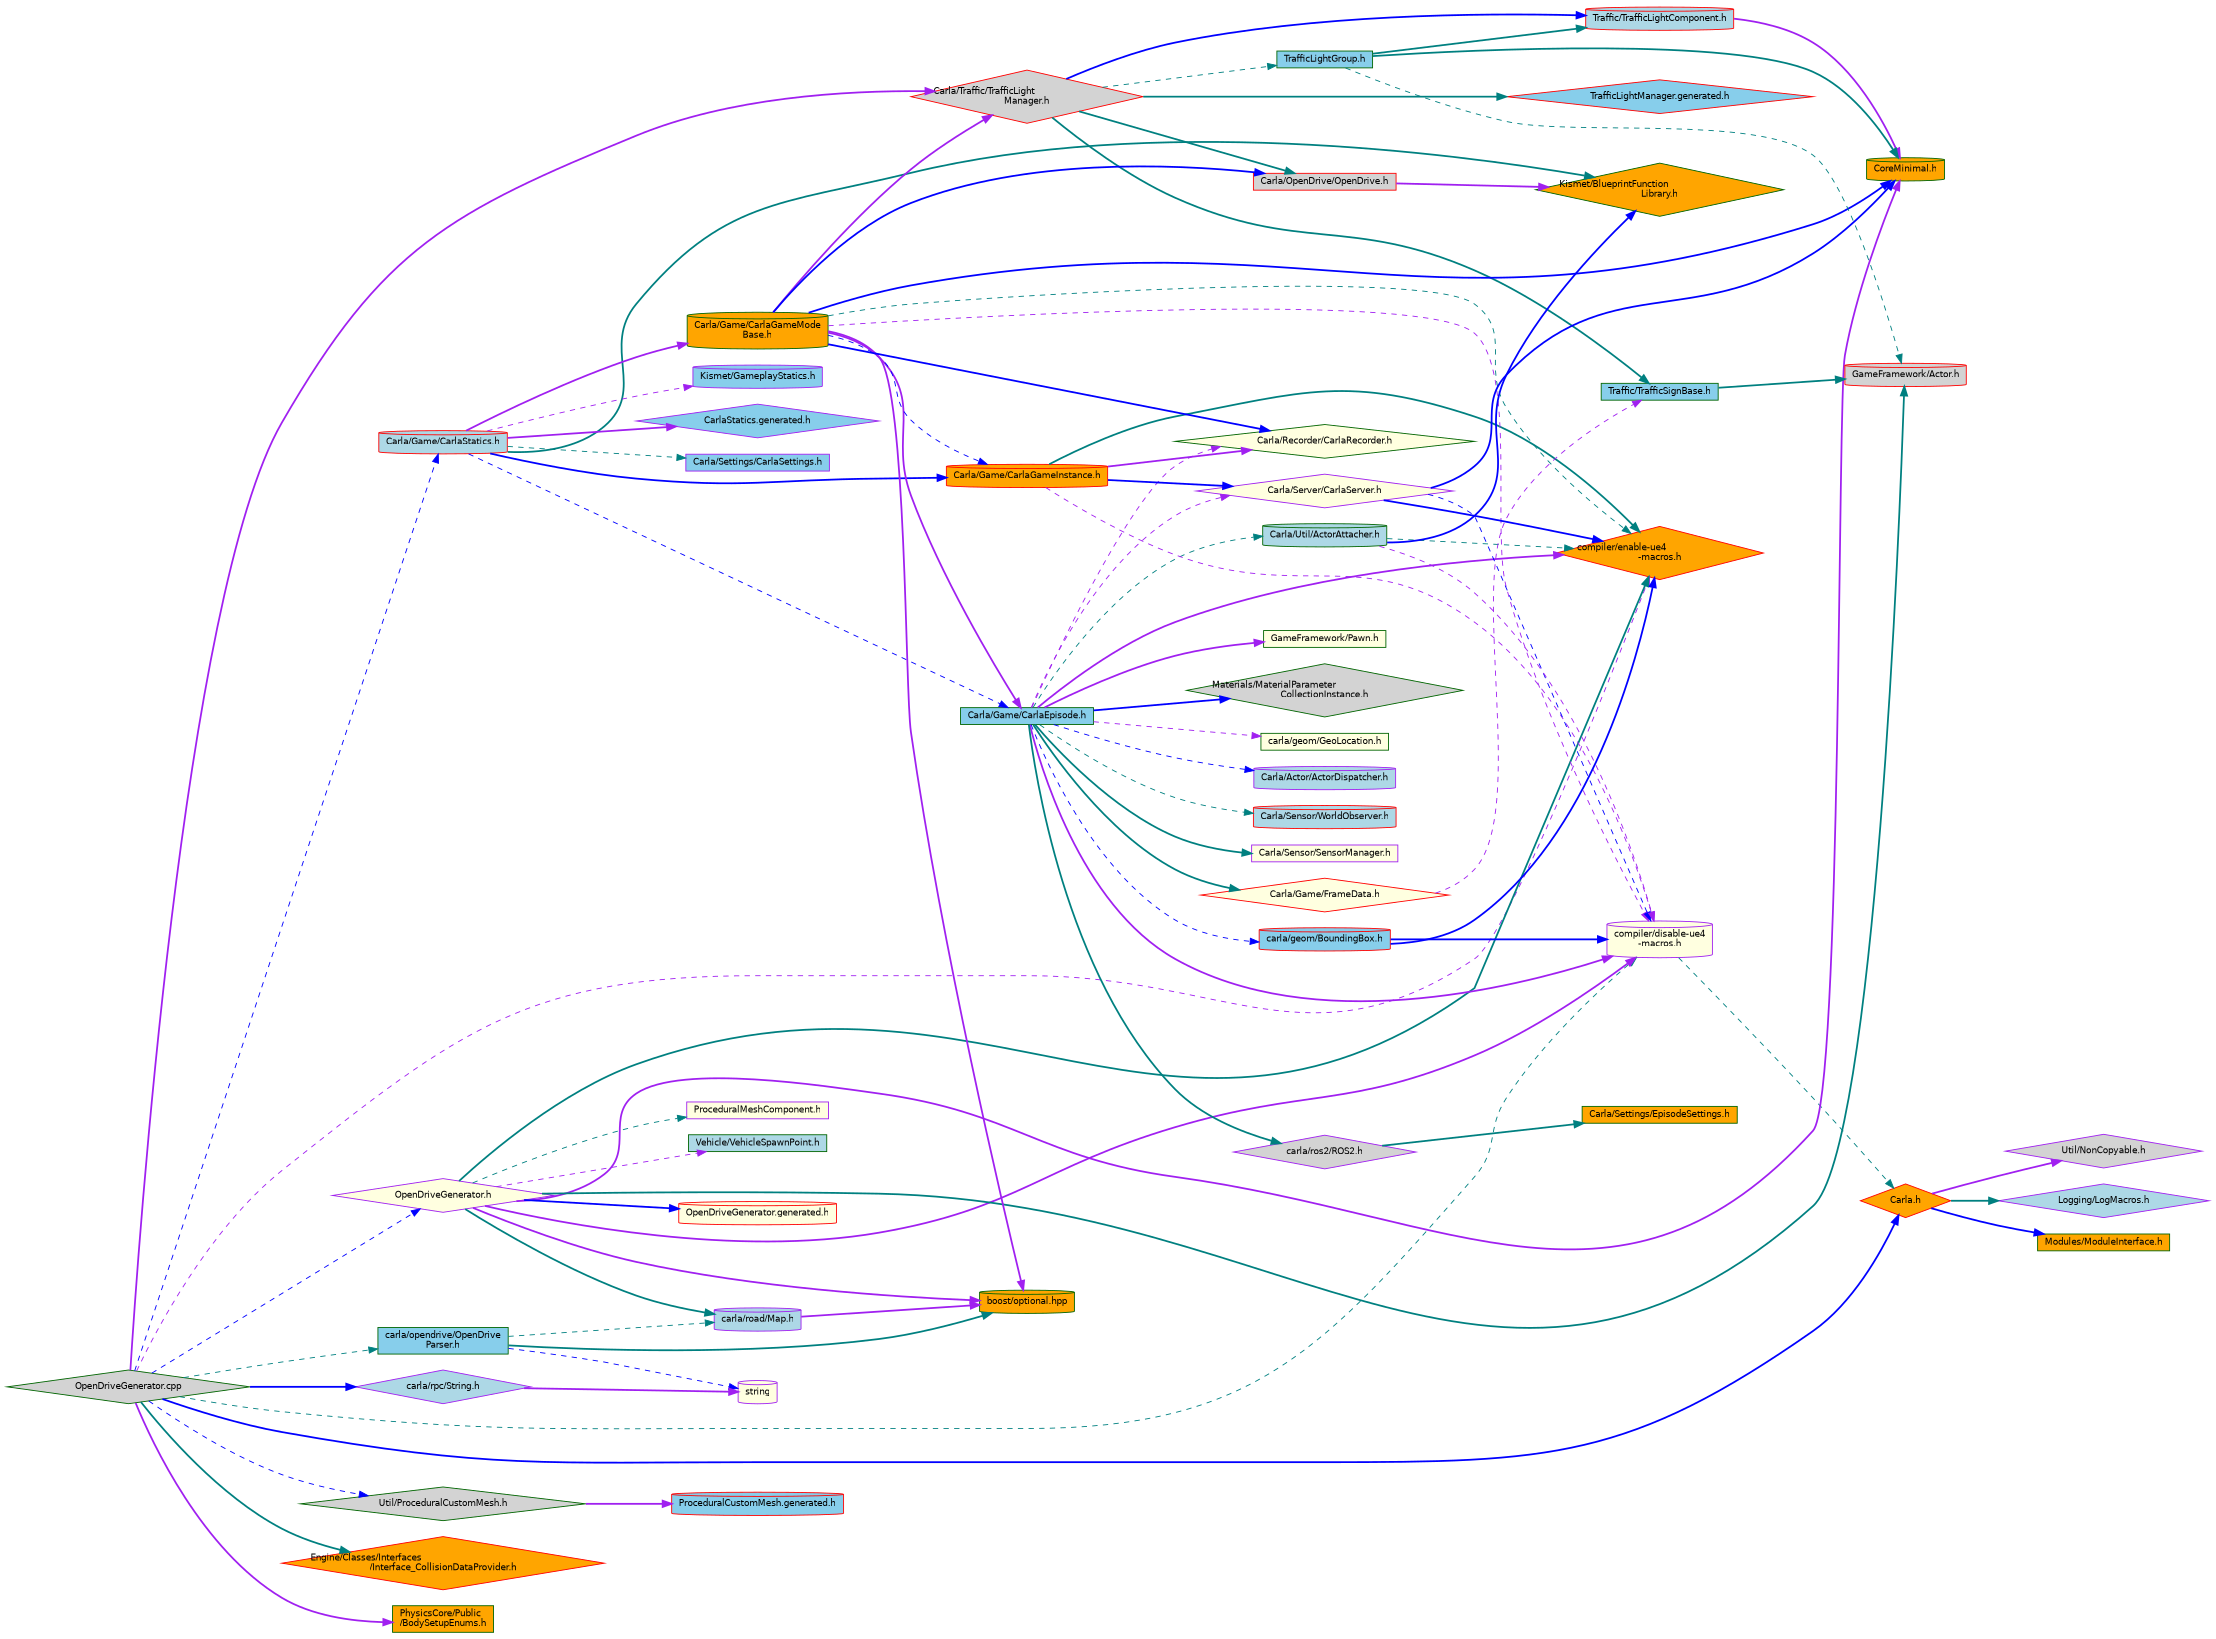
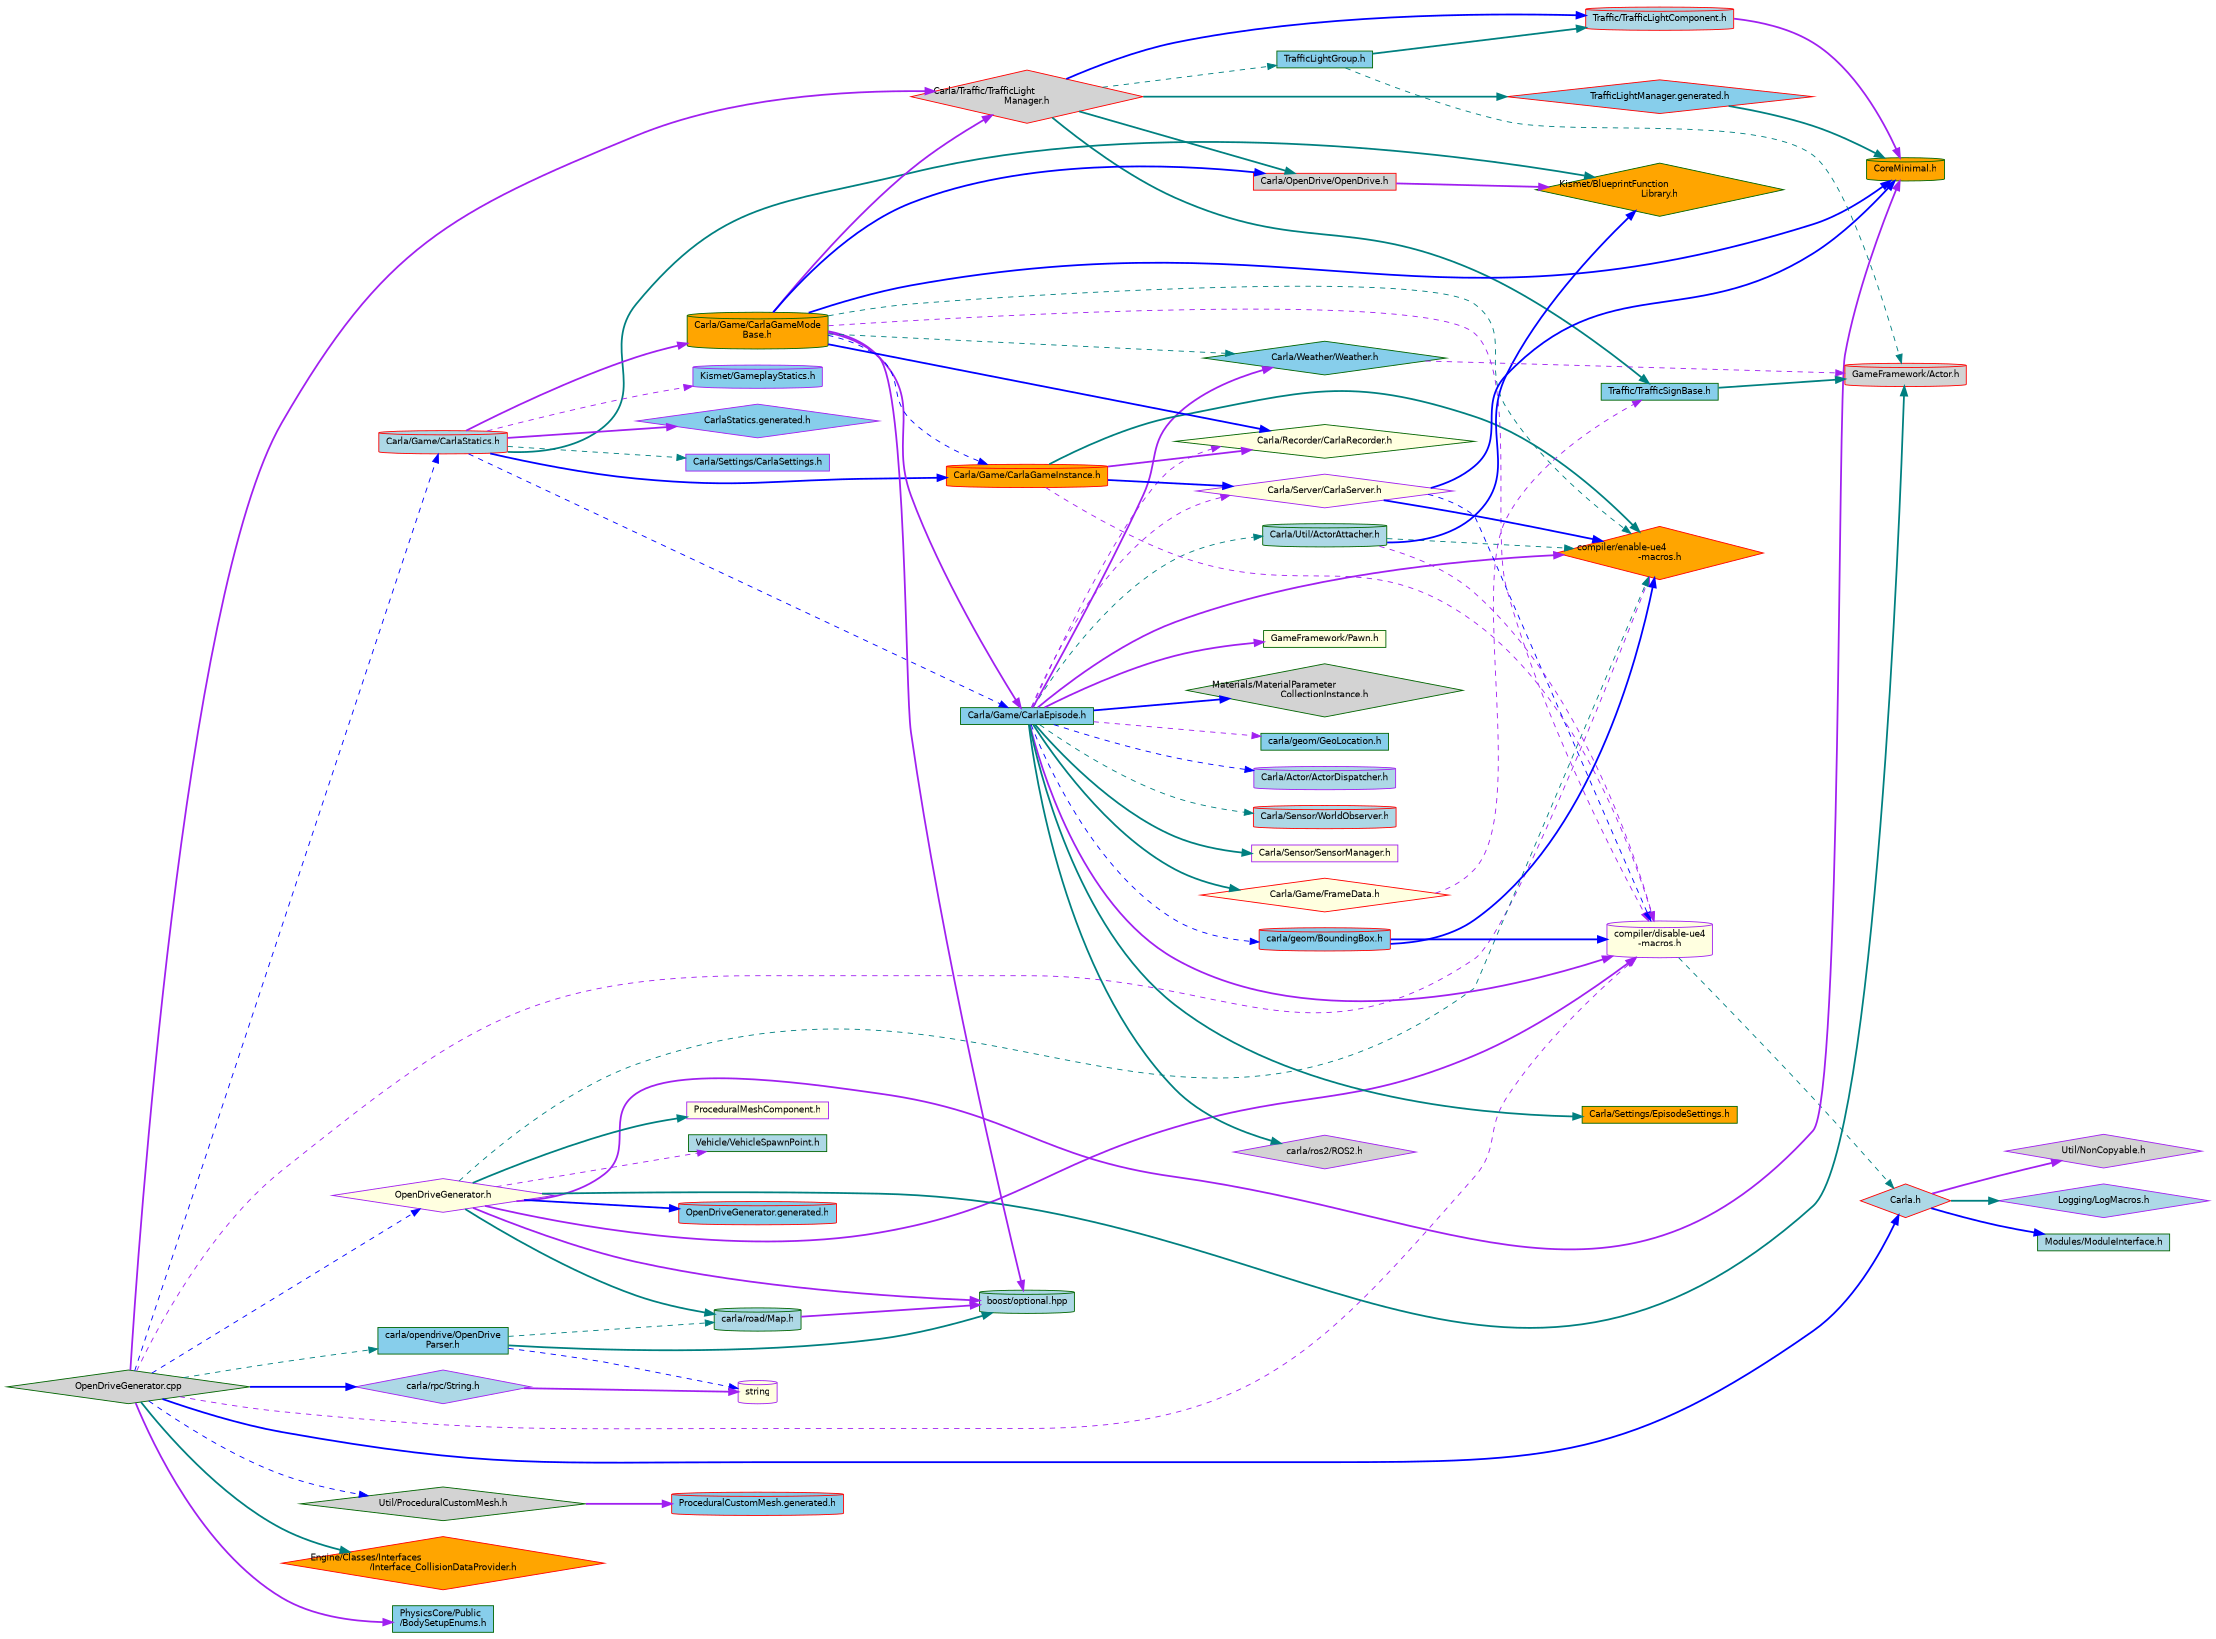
(1651, 49) -> (1804, 123)
none -> (1325, 358)
(1325, 742) -> (1325, 742)
(1173, 1076) -> (1173, 1076)
(1478, 1135) -> (1216, 1032)
(573, 1145) -> (573, 1145)
(1906, 1201) -> (1906, 1201)
(758, 1213) -> (758, 1213)
(2104, 1242) -> (2104, 1242)
(1027, 1302) -> (1027, 1302)
(758, 1320) -> (758, 1320)
(1005, 1428) -> (1005, 1428)
(443, 1619) -> (443, 1619)
